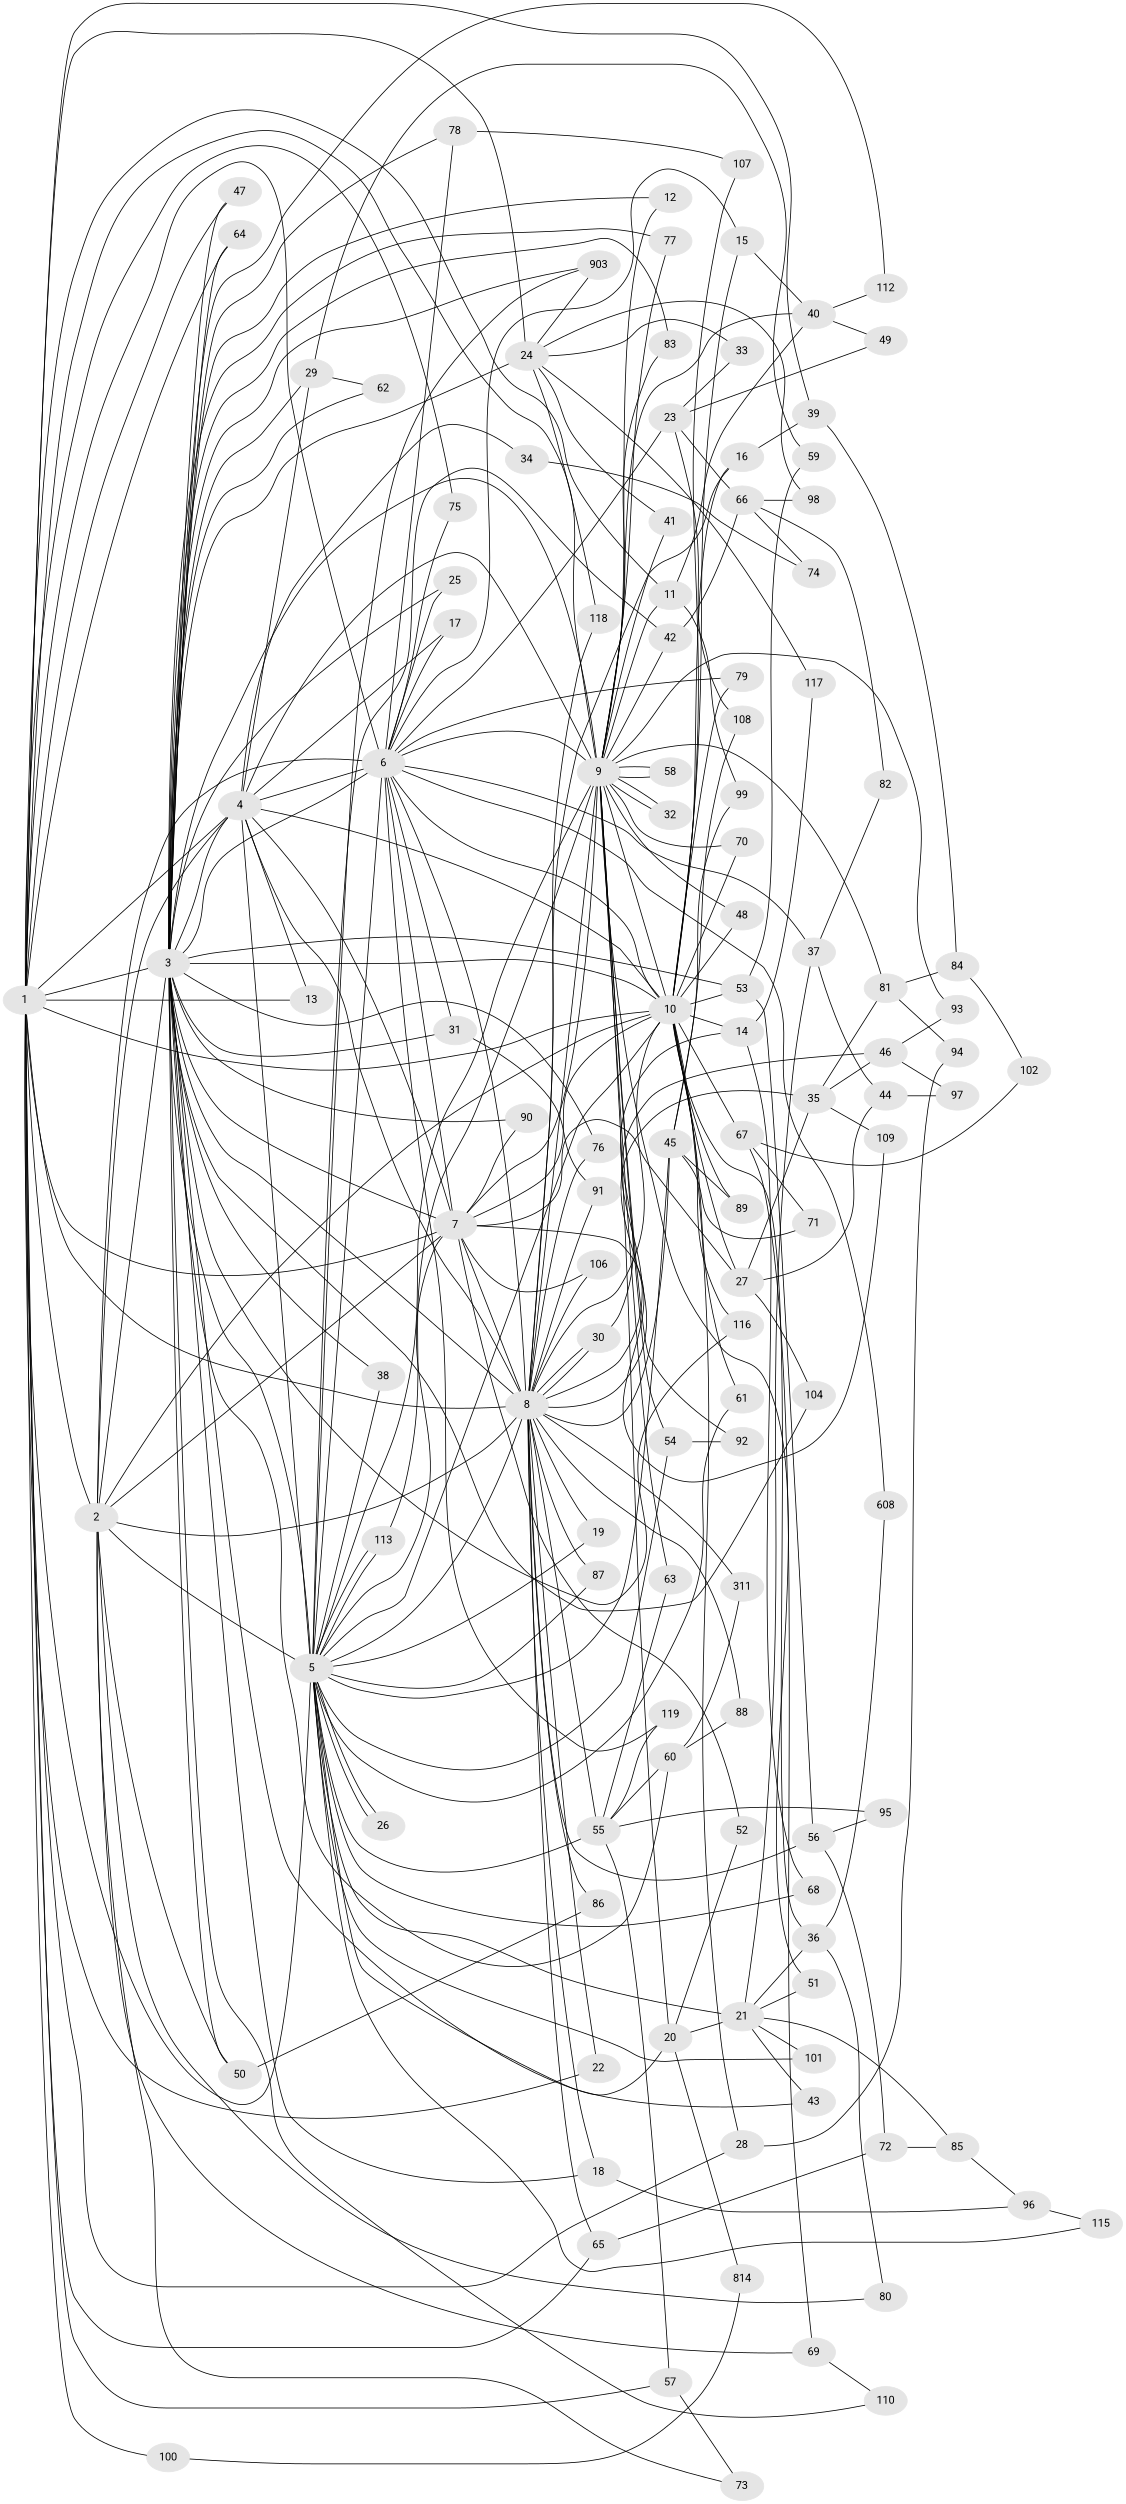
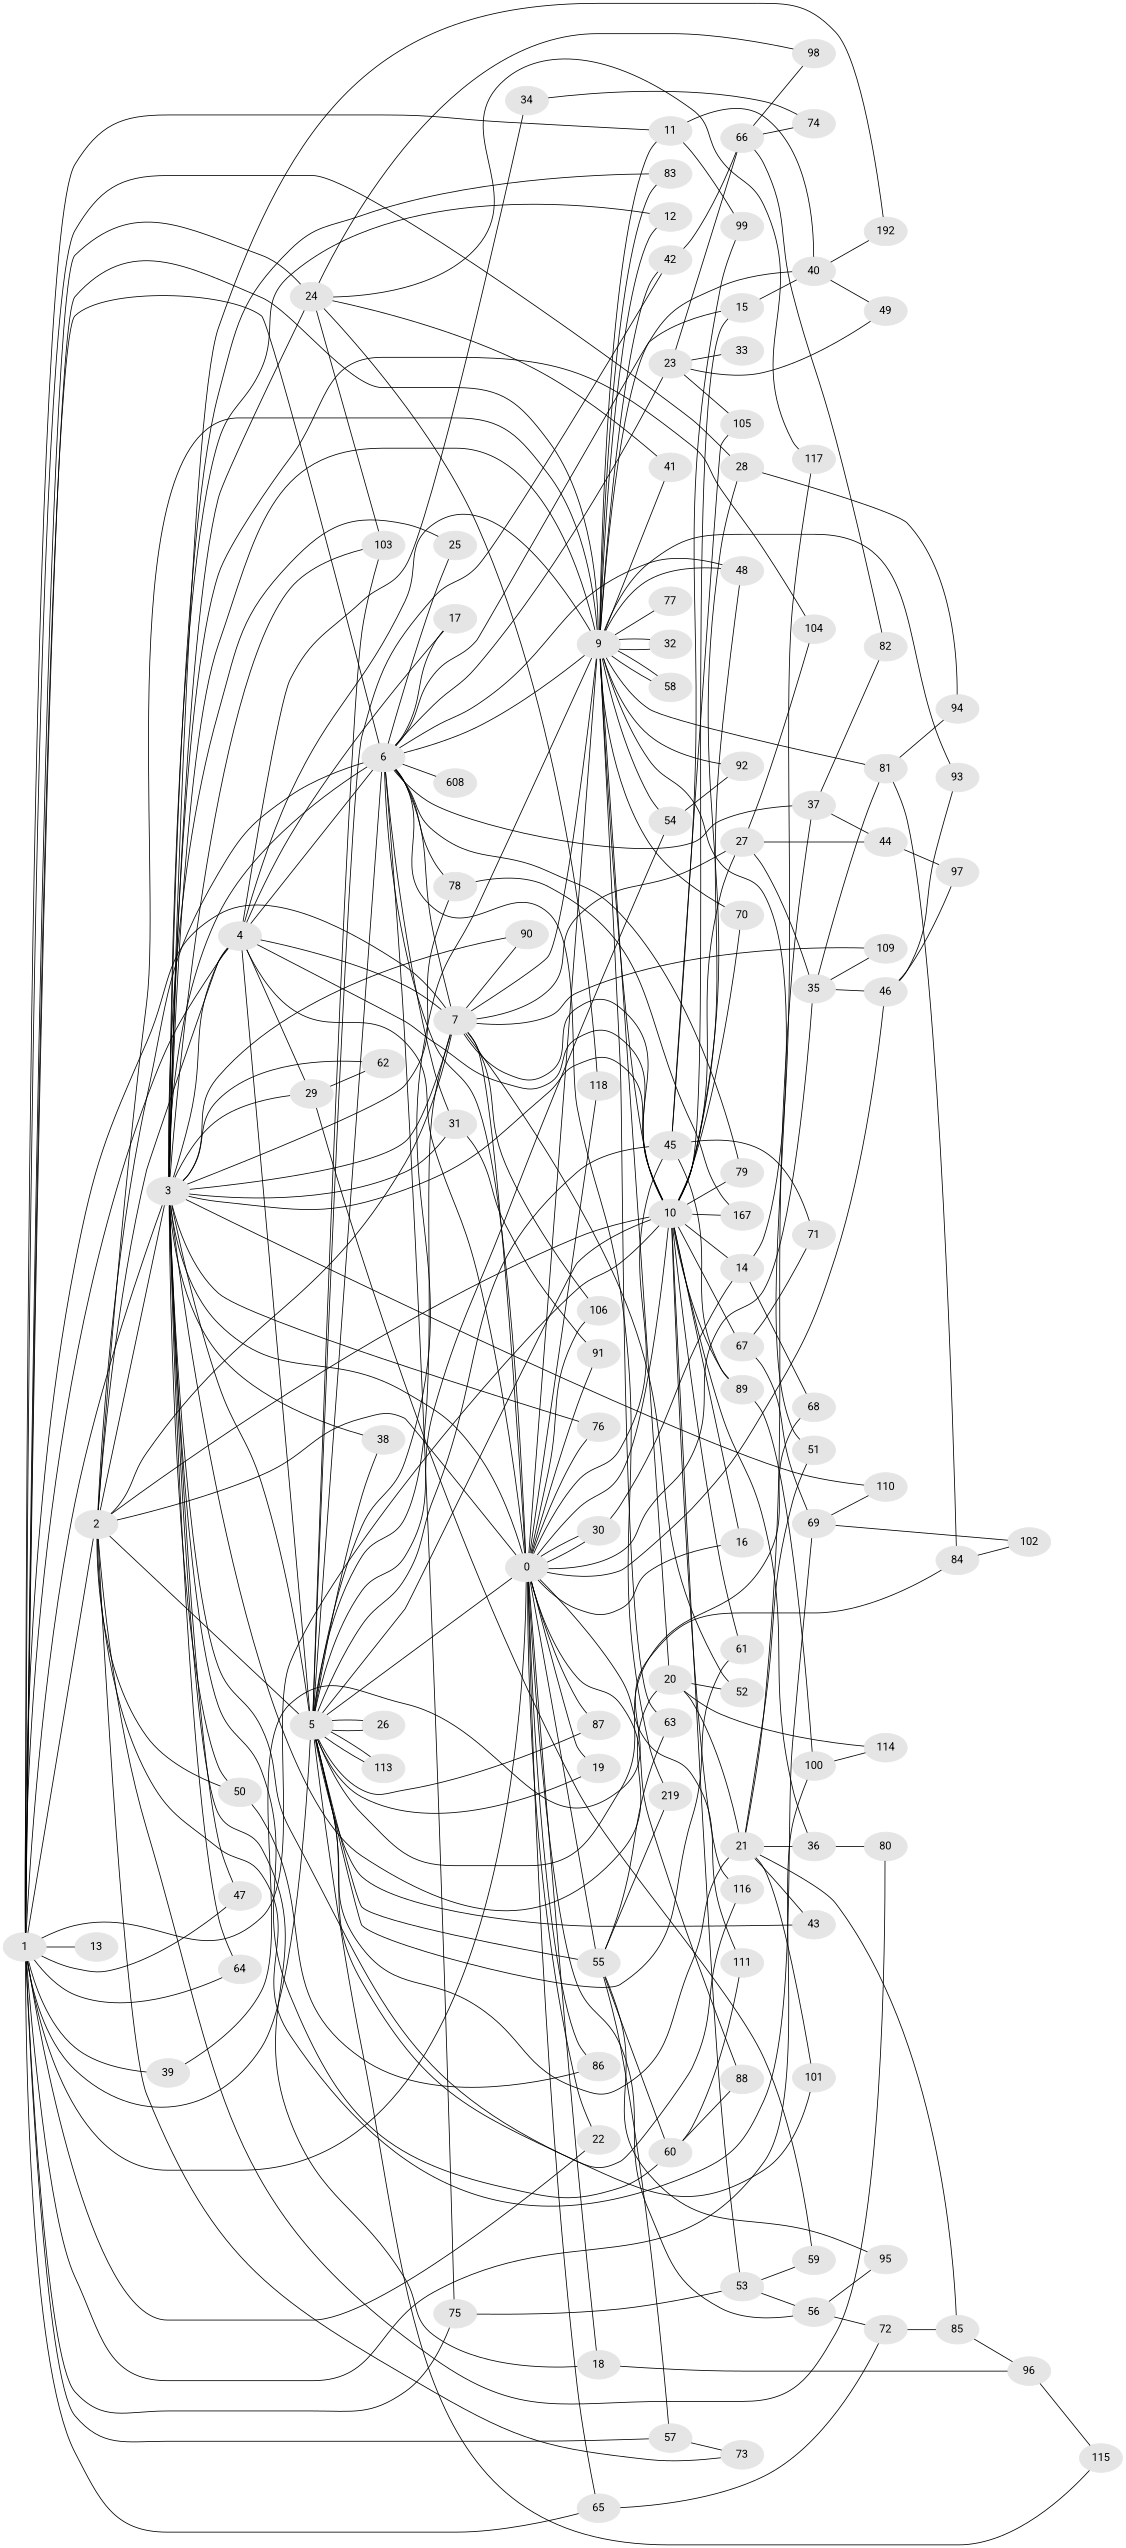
(742, 165) -> (742, 1216)
(599, 265) -> (383, 545)
(886, 288) -> (886, 231)
(638, 329) -> none
(213, 398) -> none
(776, 437) -> none
(742, 720) -> (742, 424)
(542, 871) -> (553, 632)
(278, 911) -> none
(443, 938) -> (600, 2311)
(457, 1149) -> (149, 700)
(901, 1162) -> (922, 1533)
(527, 1405) -> (527, 1567)
none -> (795, 1574)
(742, 1587) -> (742, 1963)
(670, 1714) -> (670, 1796)
(869, 1726) -> none
(742, 2279) -> (886, 1748)
